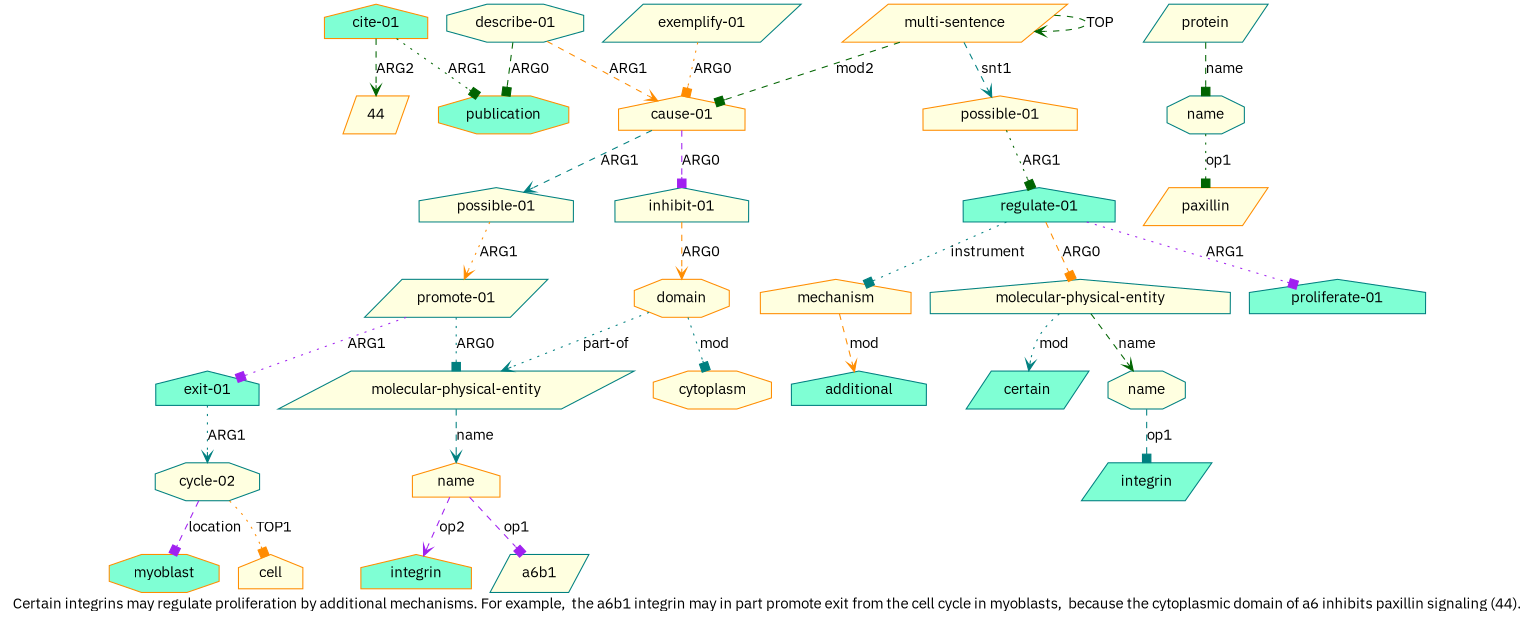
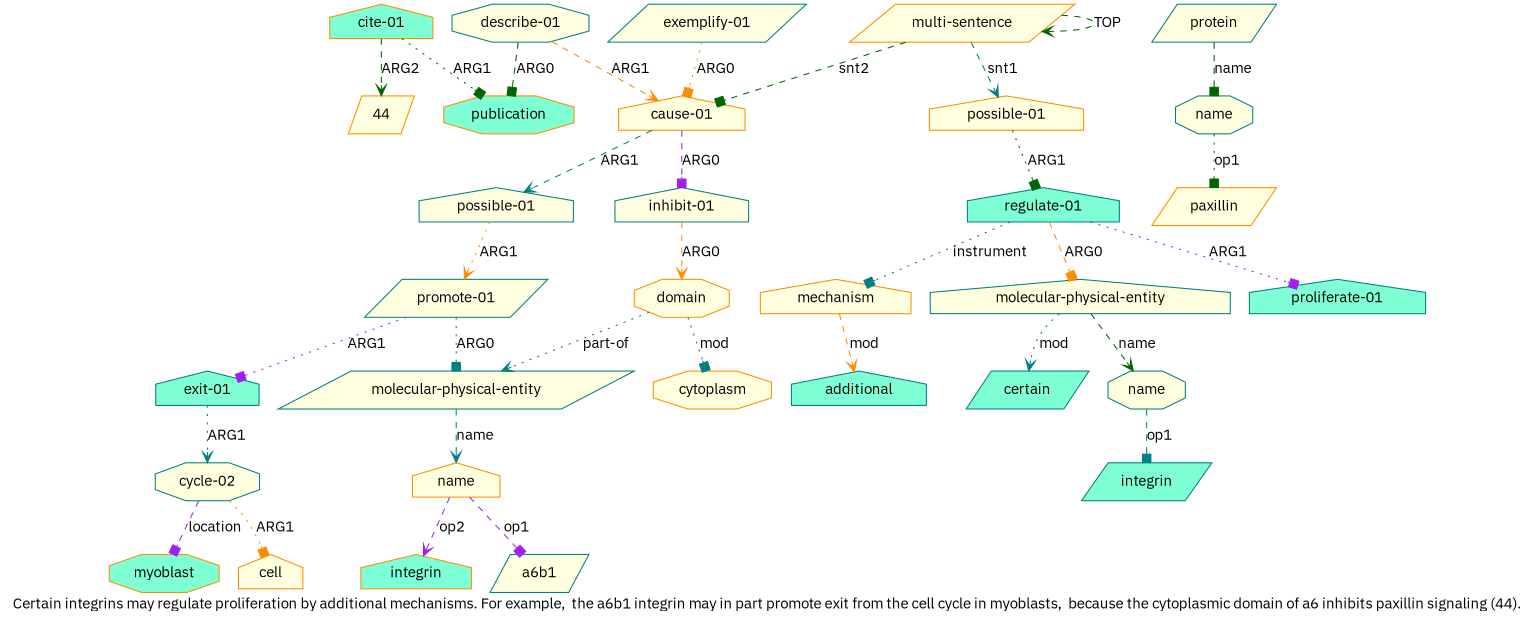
(855, 69) -> (854, 69)
(274, 528) -> (275, 528)
